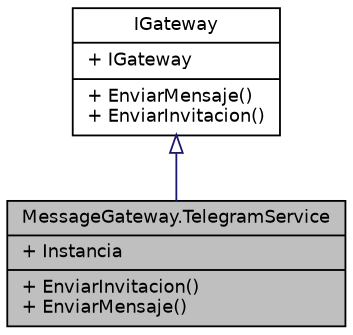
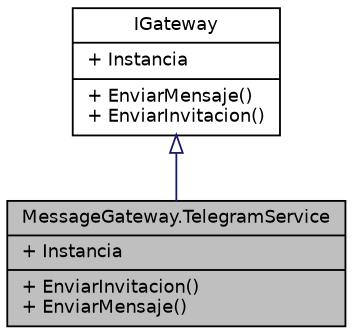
(140, 60) -> (138, 60)
